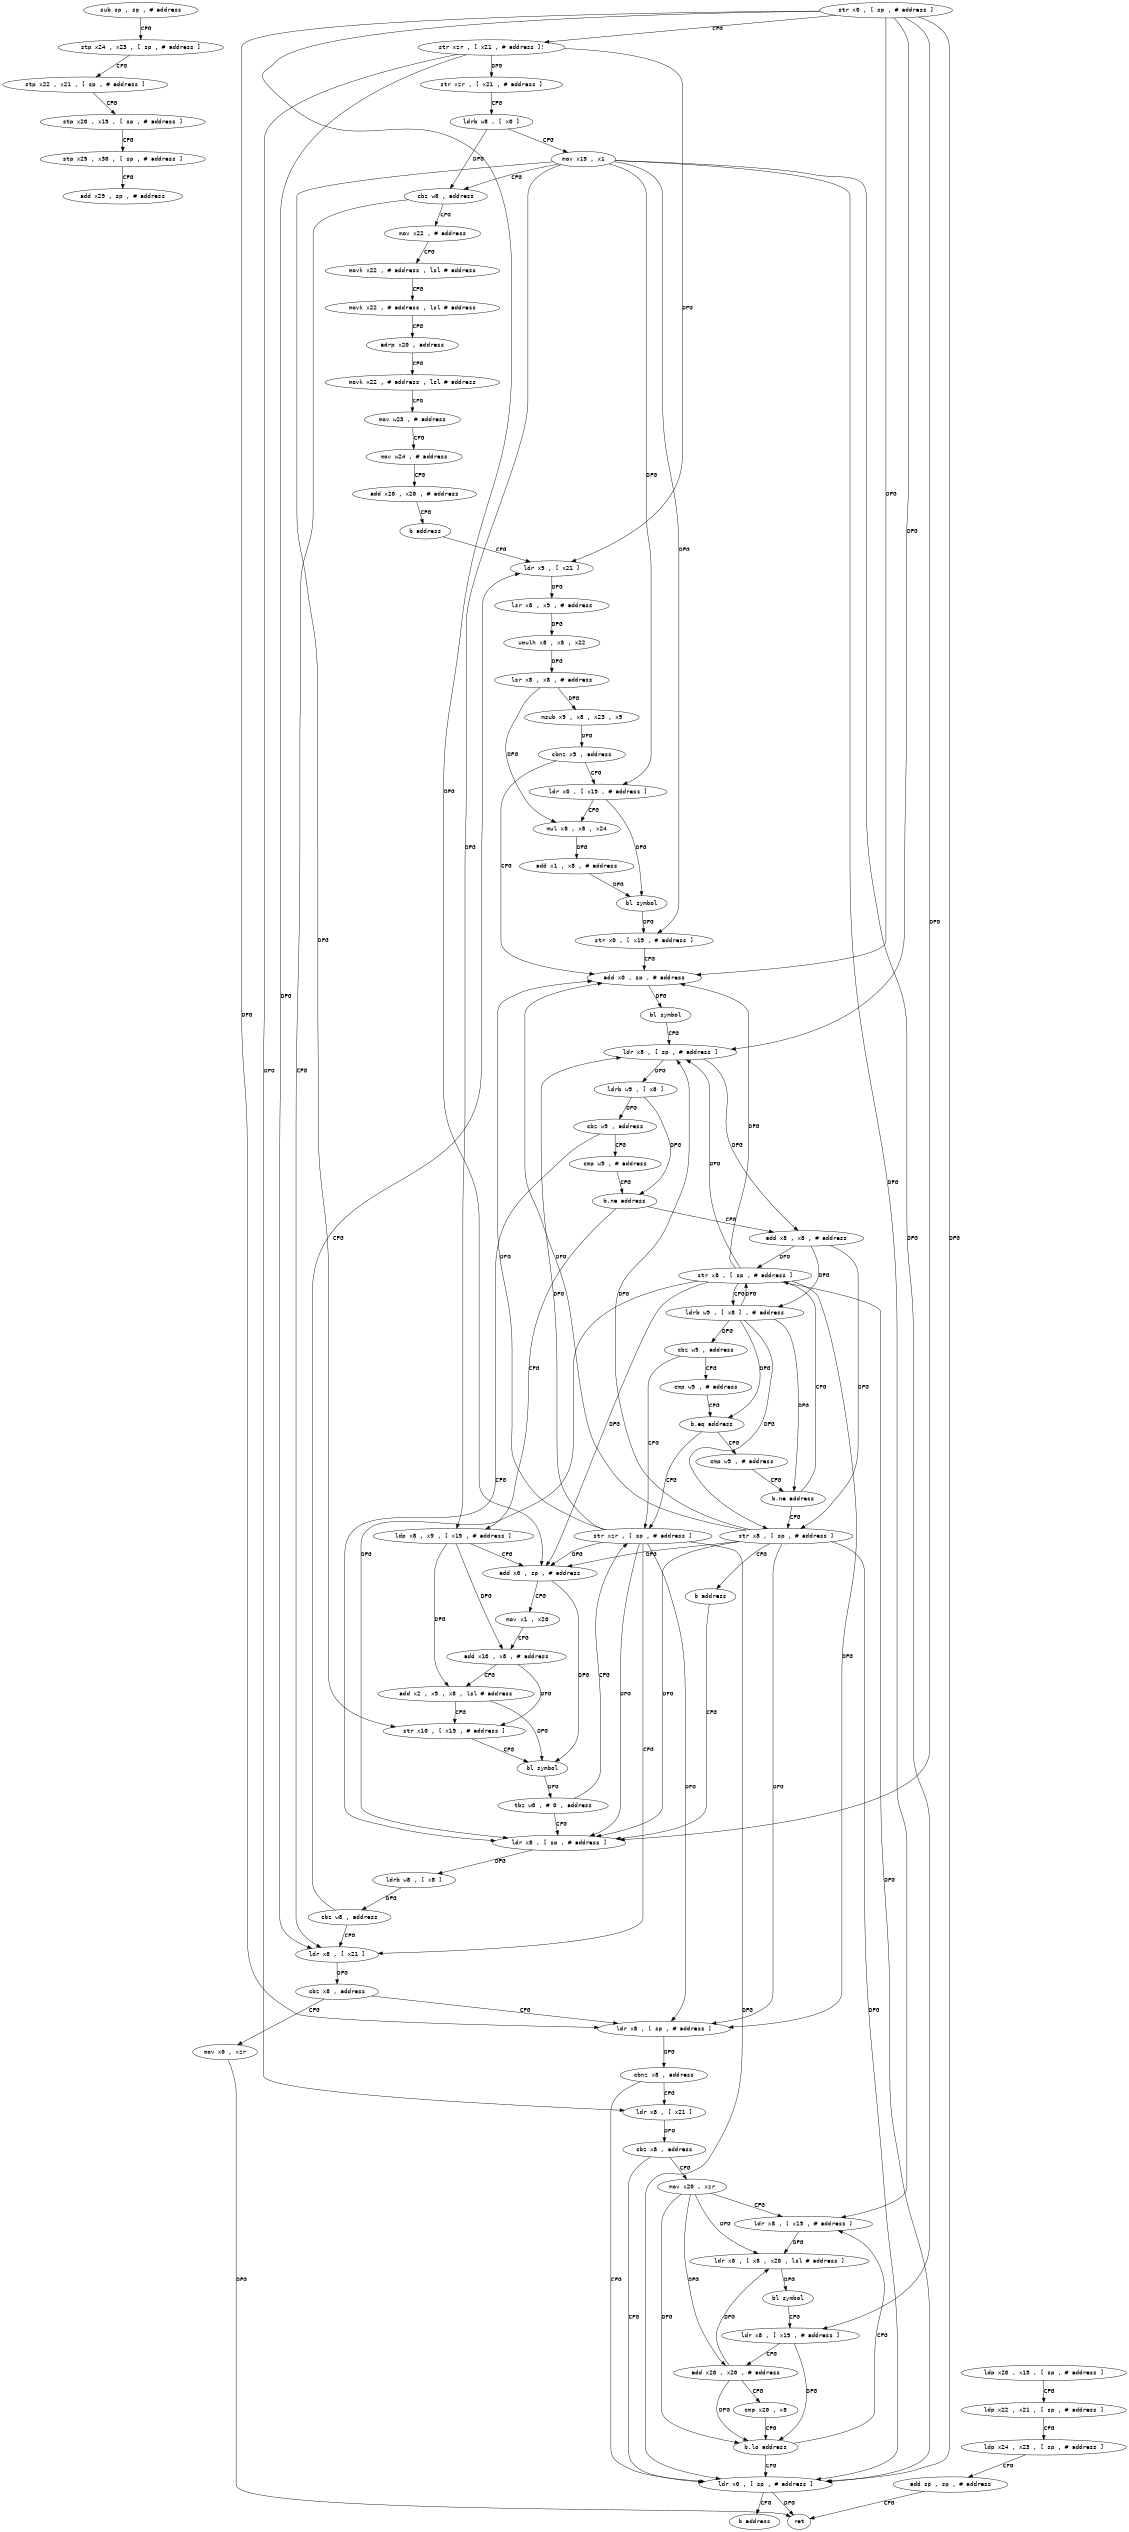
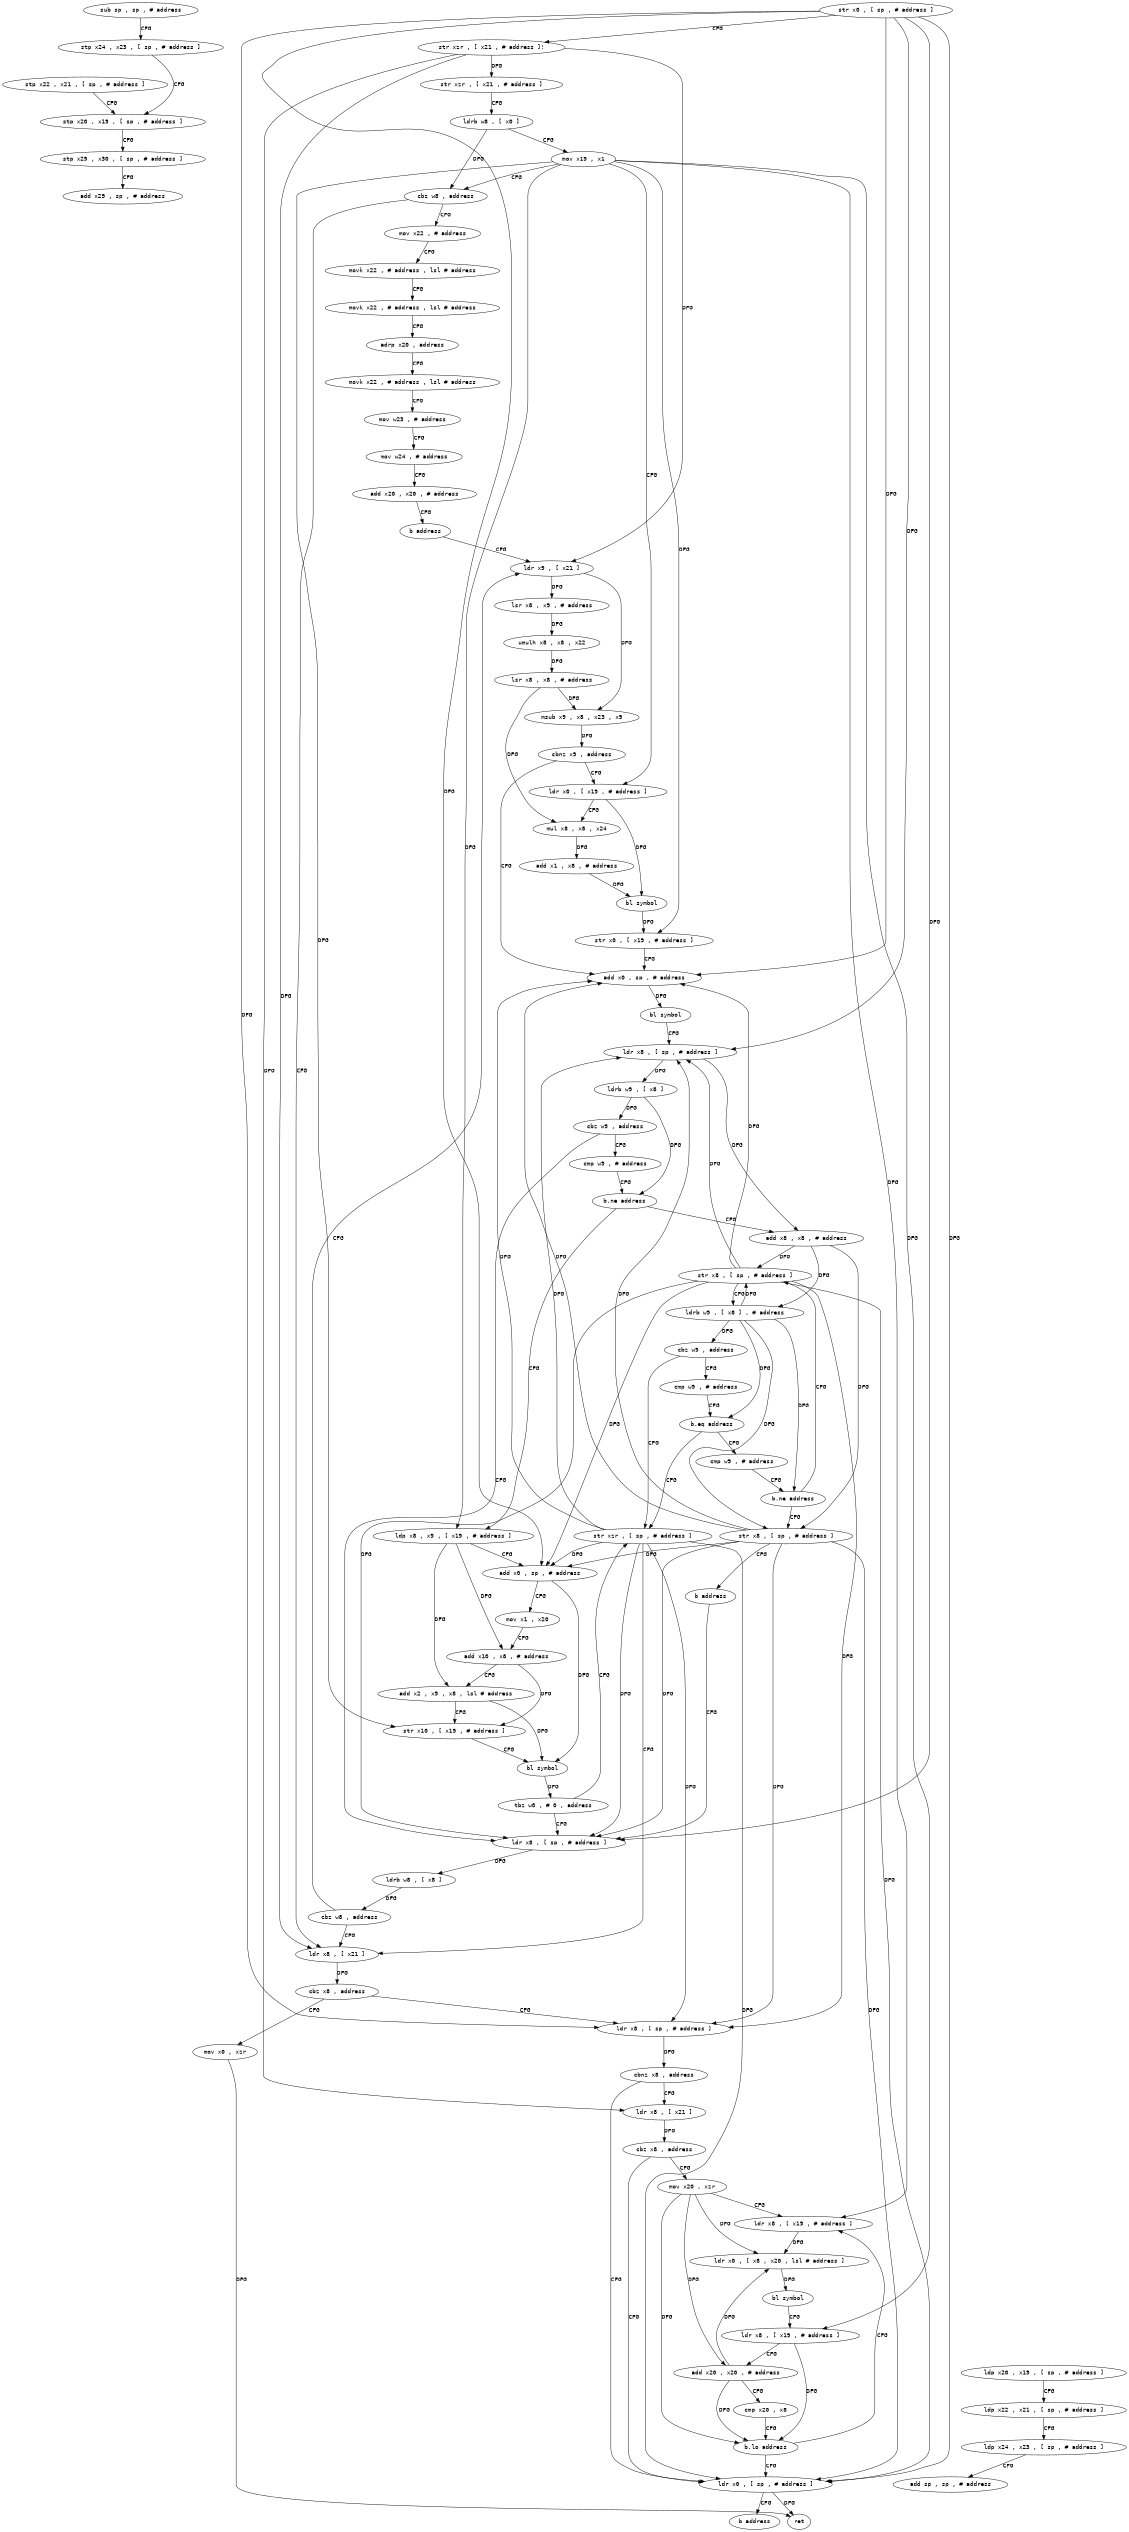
(115, 65) -> (173, 86)
(652, 475) -> (652, 475)
none -> (621, 634)
(869, 2505) -> none
